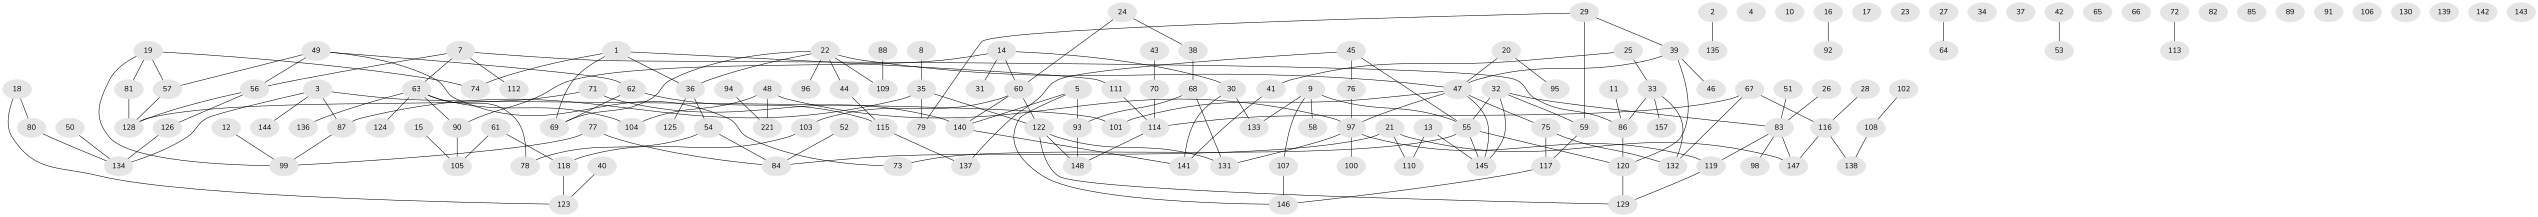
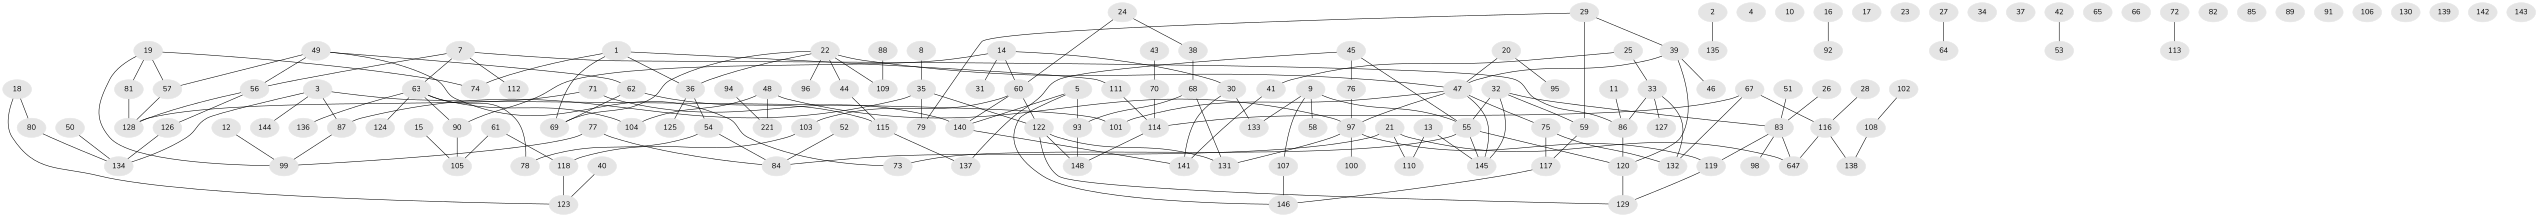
(1661, 128) -> (1661, 128)
(1793, 166) -> (1793, 166)
